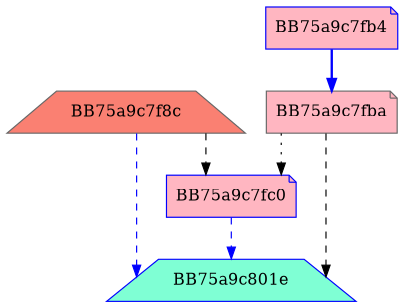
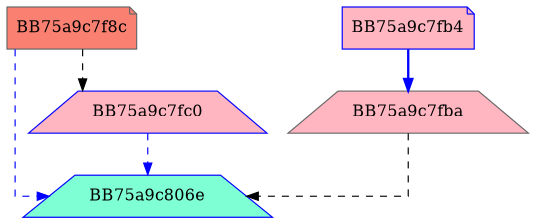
(126, 112) -> (72, 28)
(332, 112) -> (408, 112)
(281, 148) -> none
(231, 196) -> (148, 112)
(231, 280) -> (148, 196)
